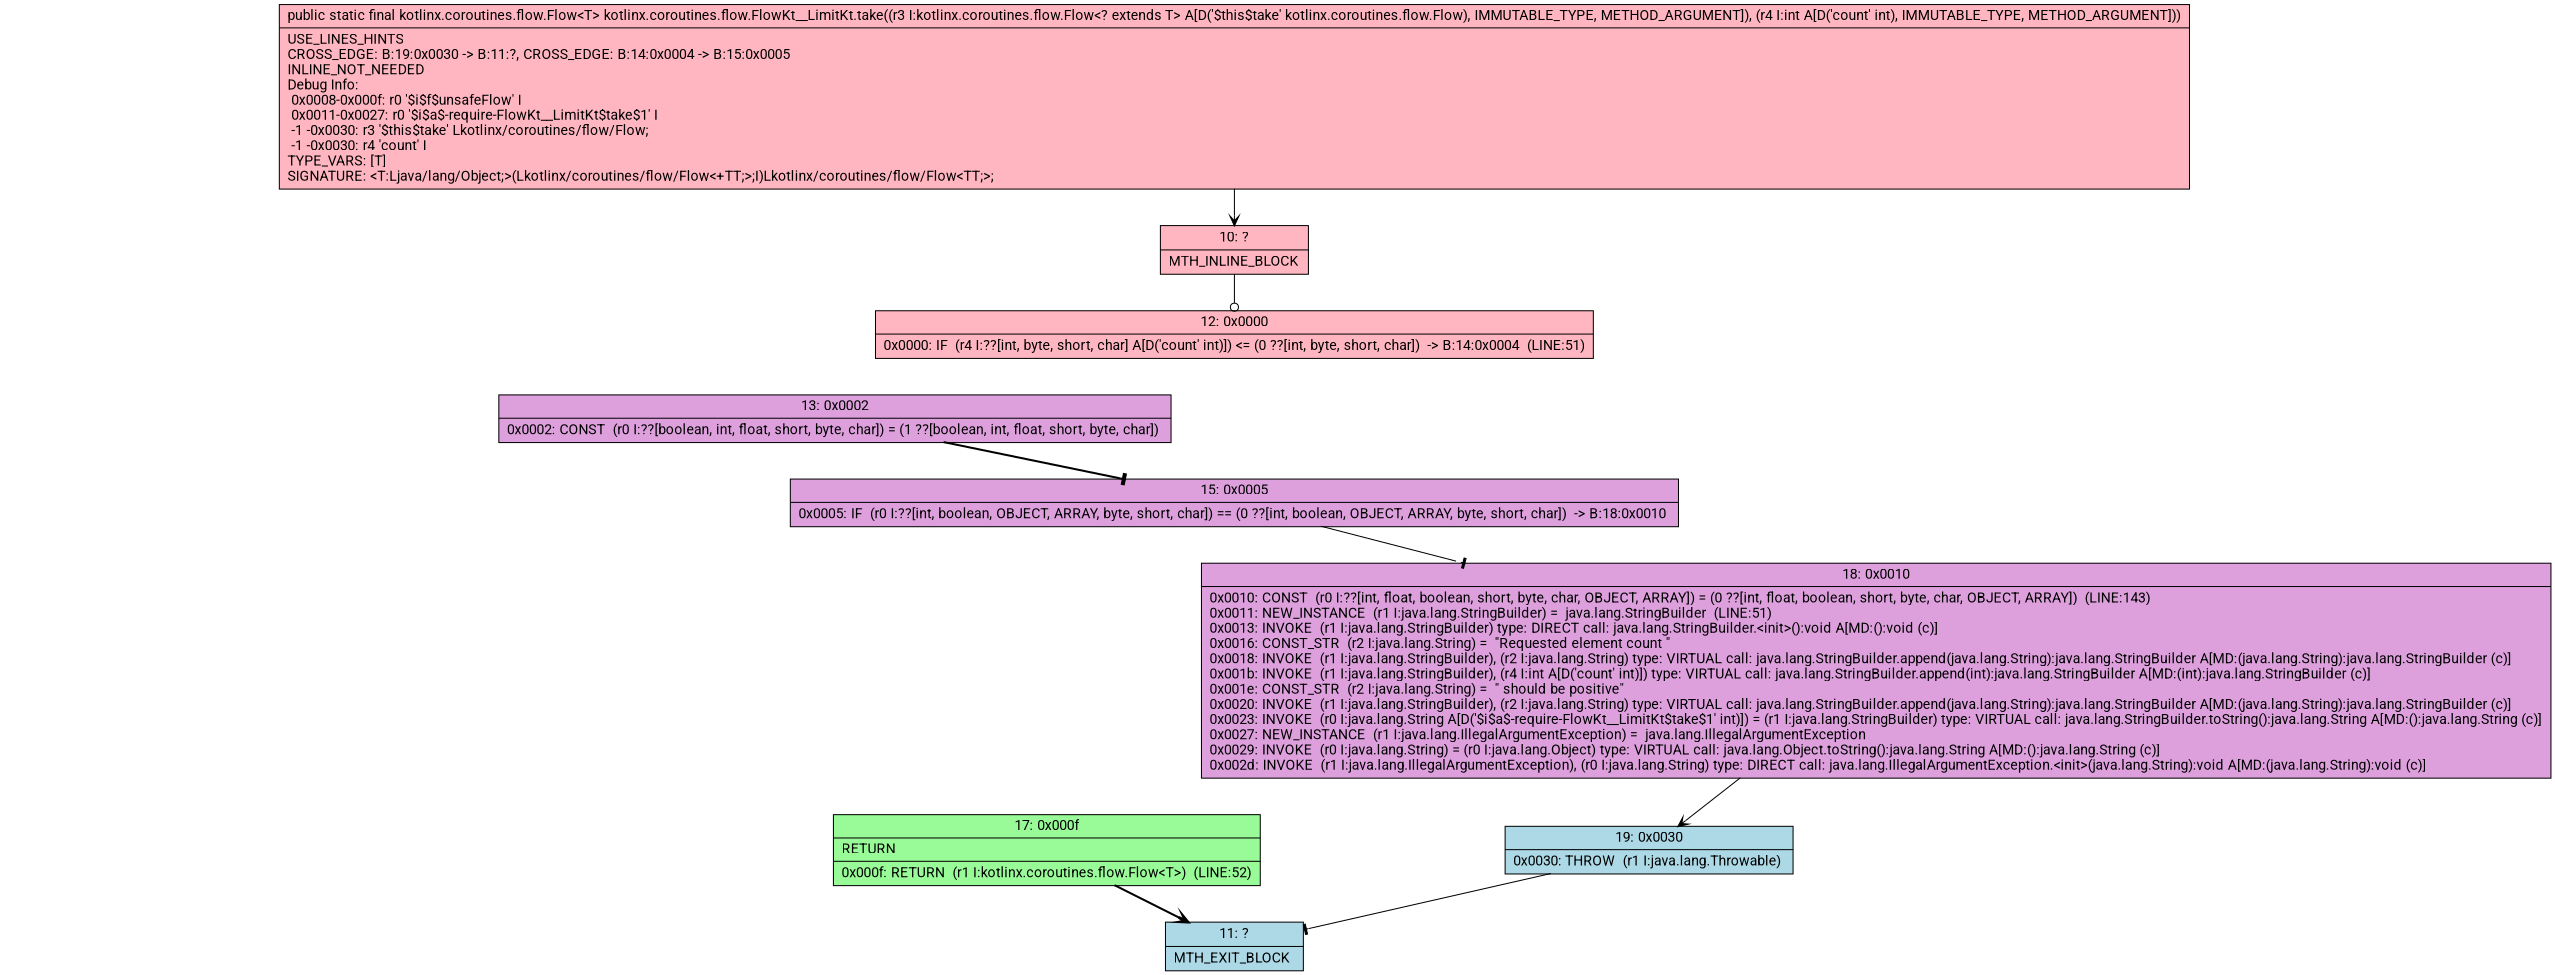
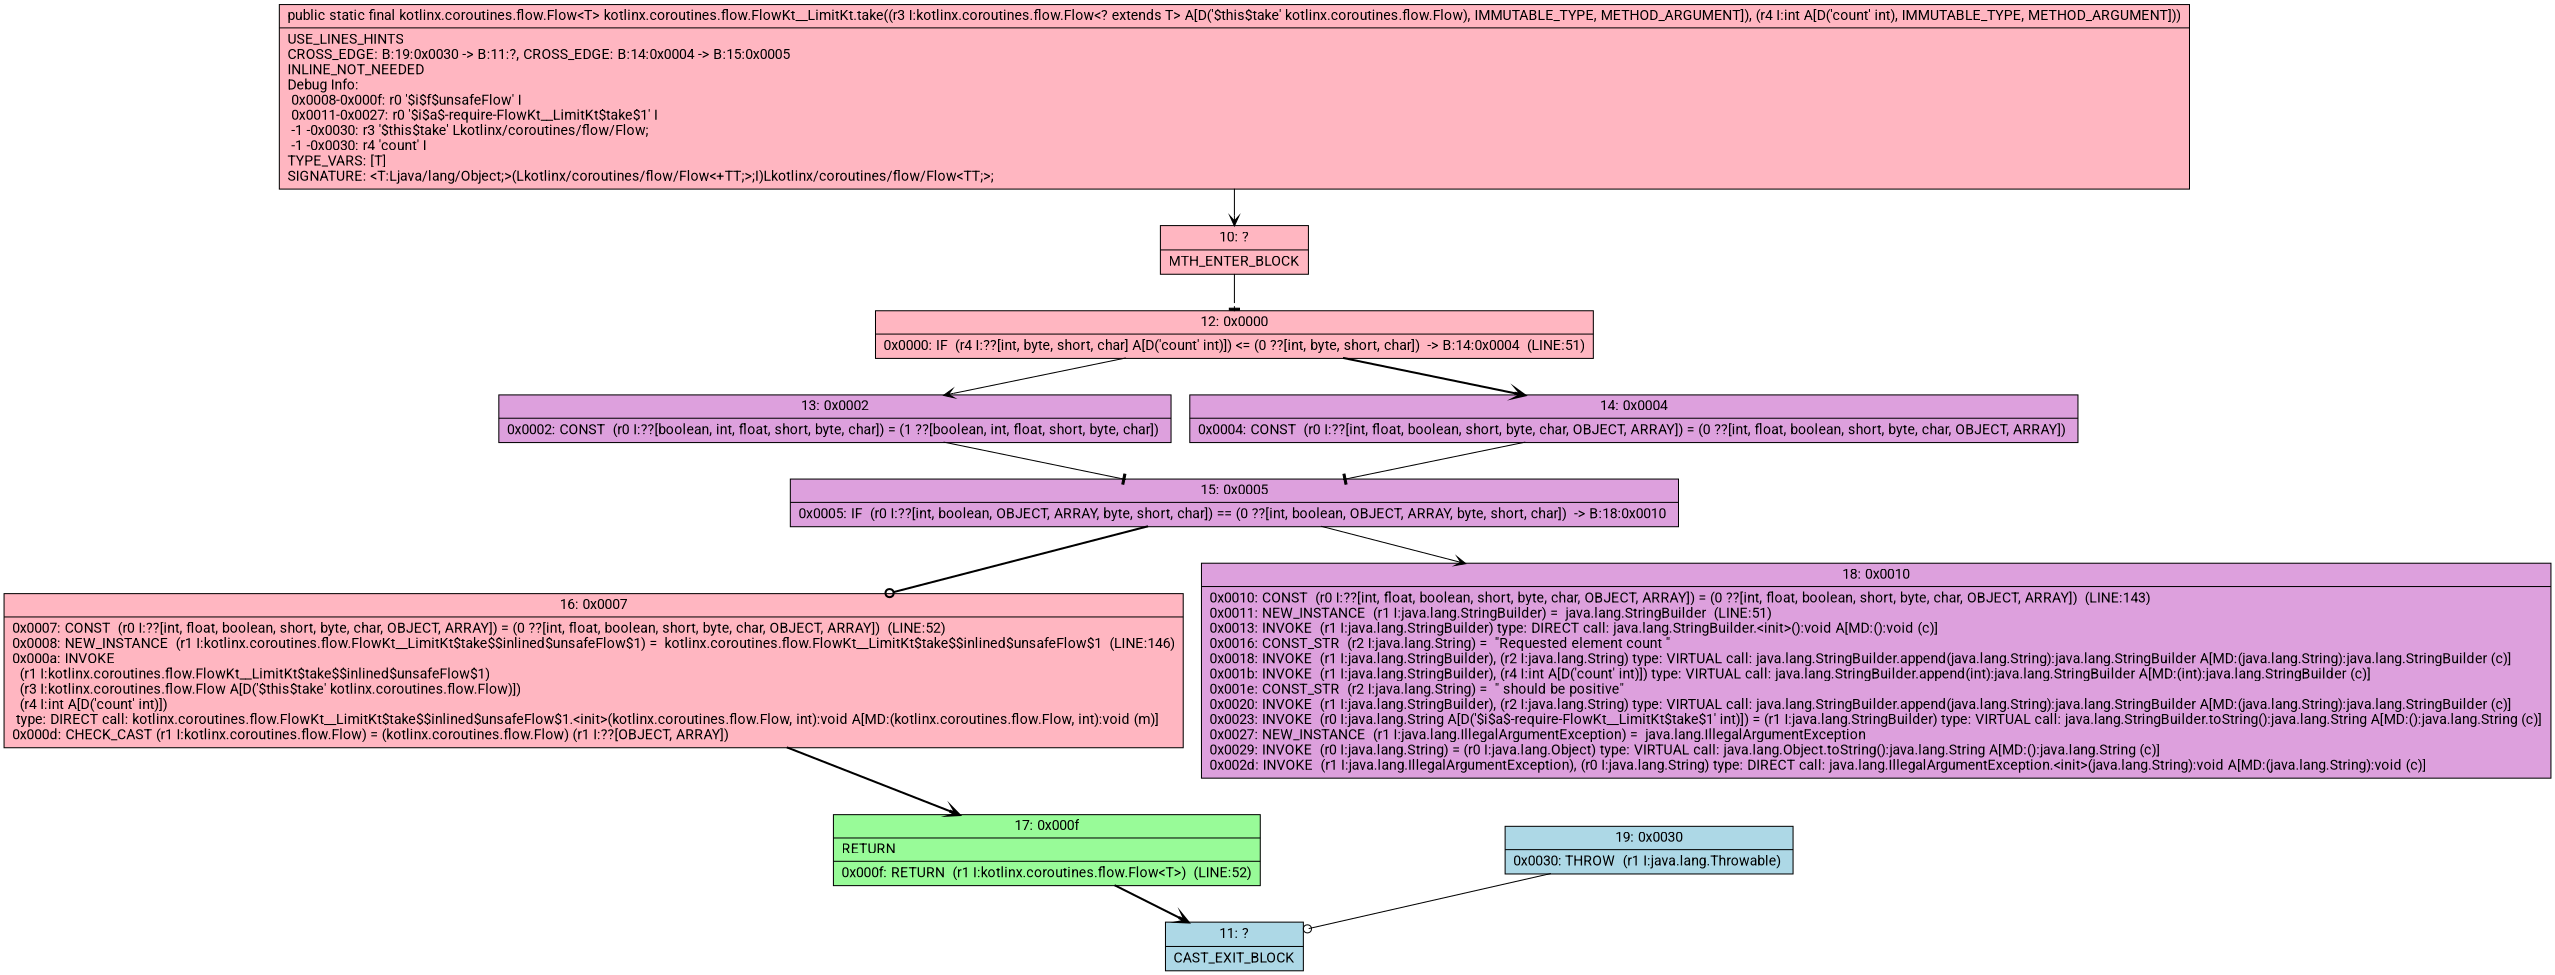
(1234, 262) -> (1234, 262)
(1234, 289) -> (1234, 289)
none -> (1040, 376)
none -> (1634, 419)
(1032, 460) -> (1032, 460)
(1389, 544) -> (1389, 544)
none -> (594, 671)
(1713, 799) -> none
(1430, 901) -> (1430, 901)
(1232, 958) -> (1234, 958)
